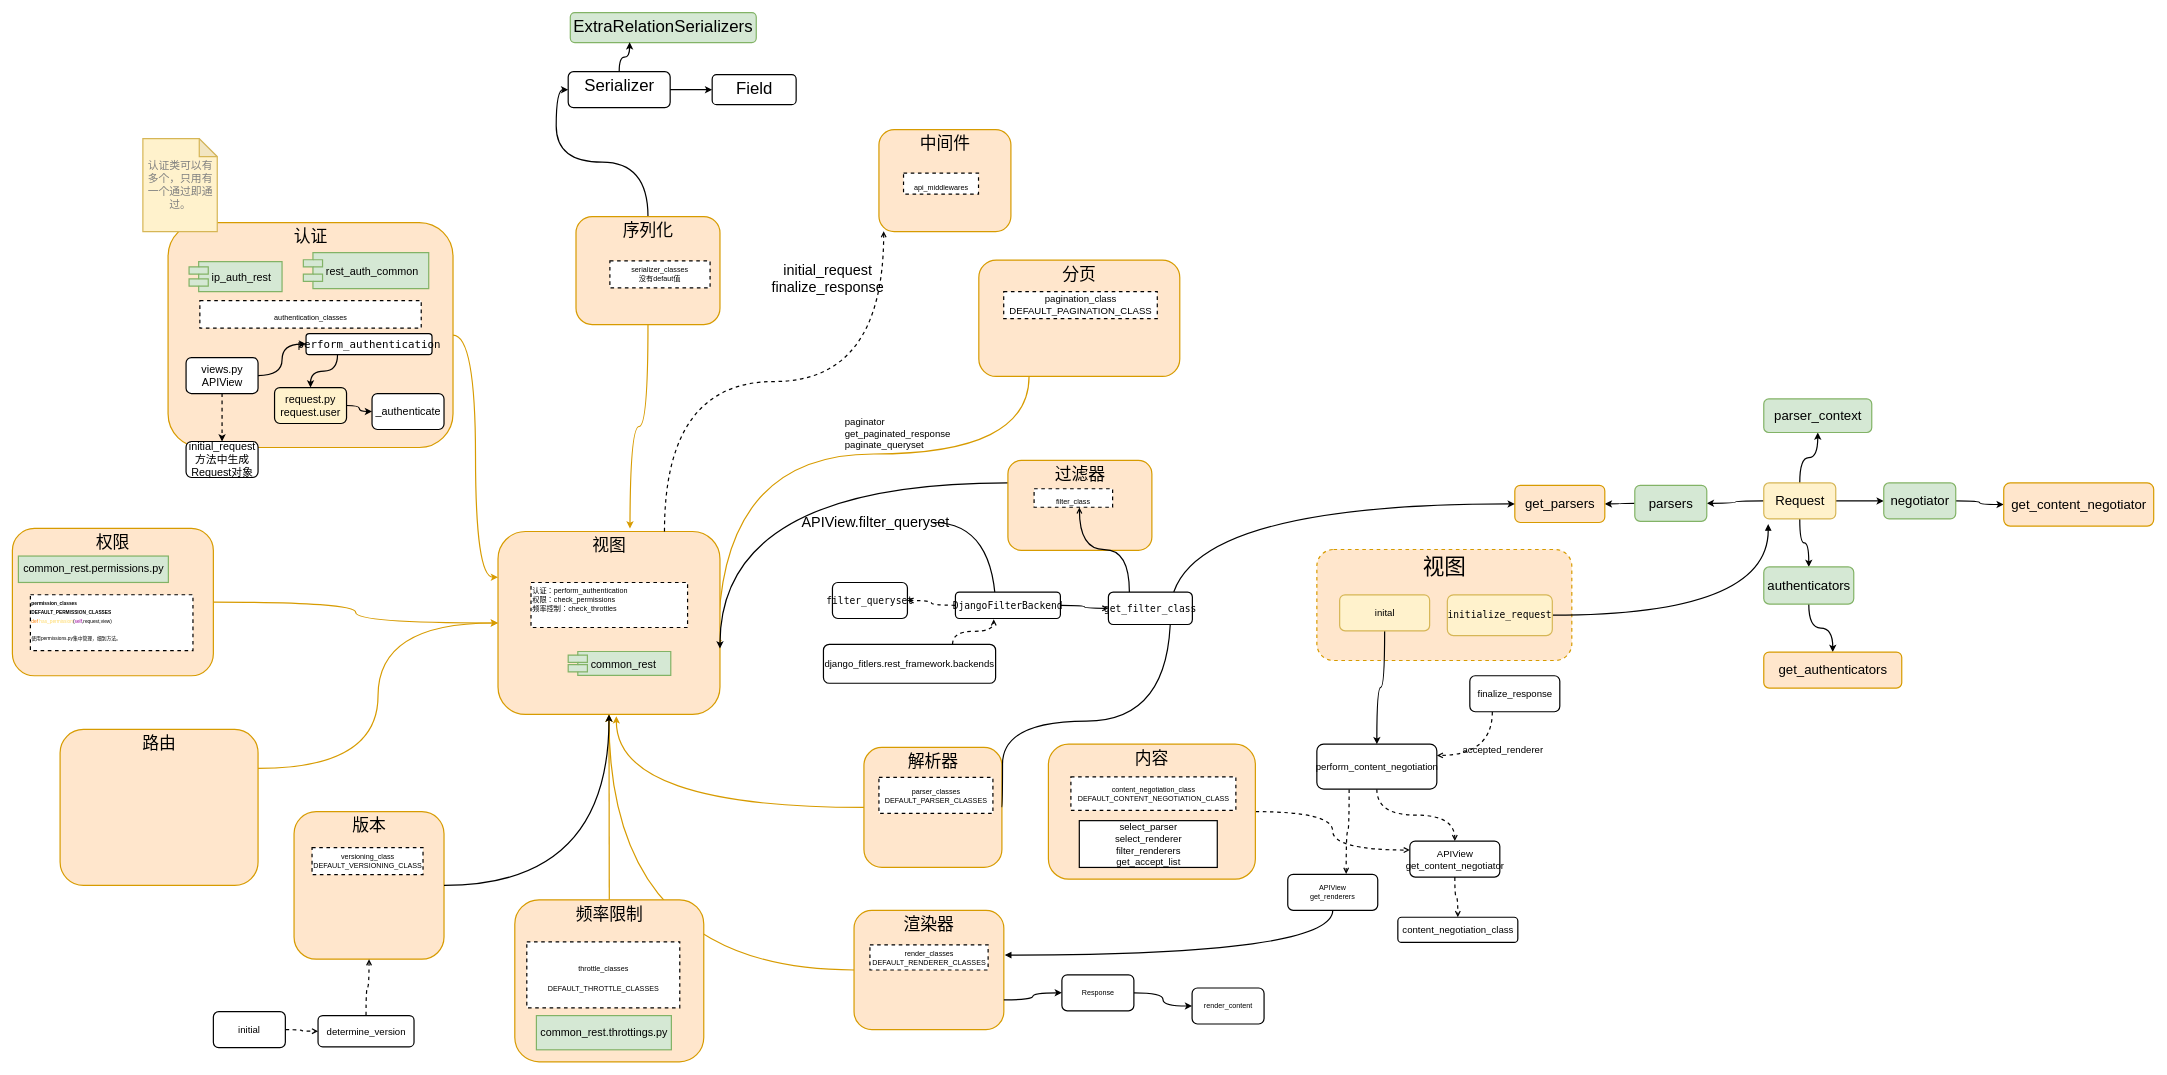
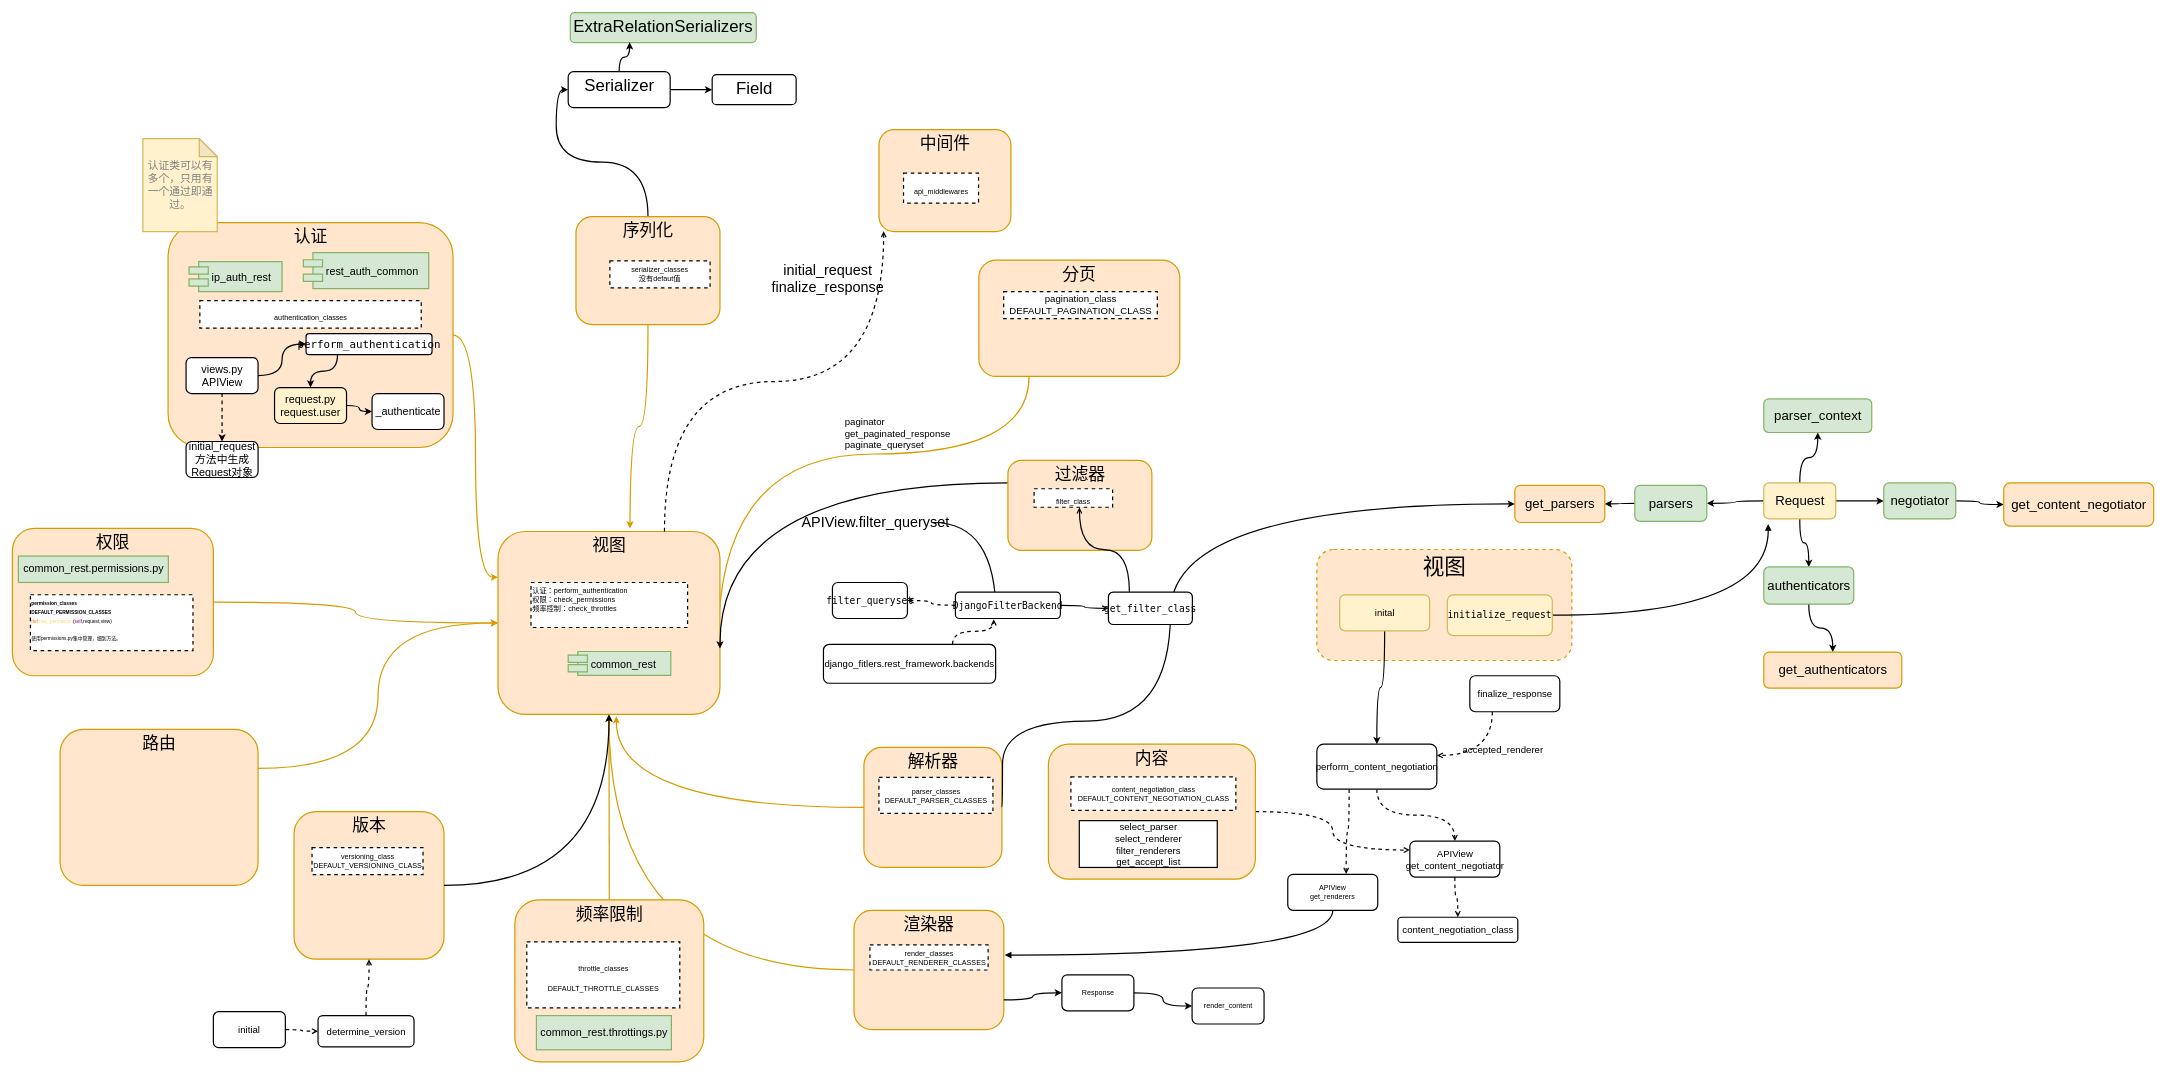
(941, 184) -> (941, 188)
